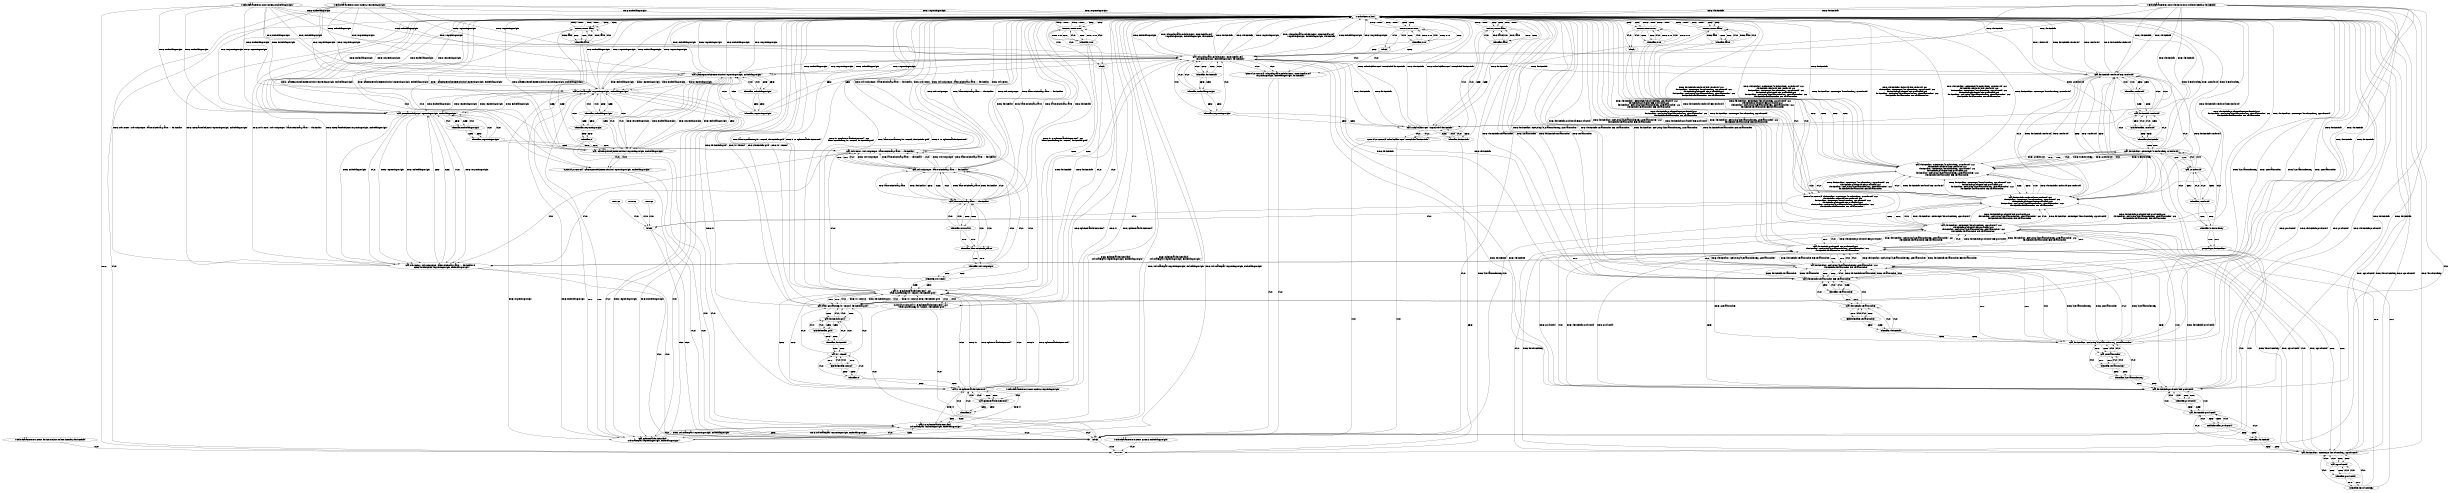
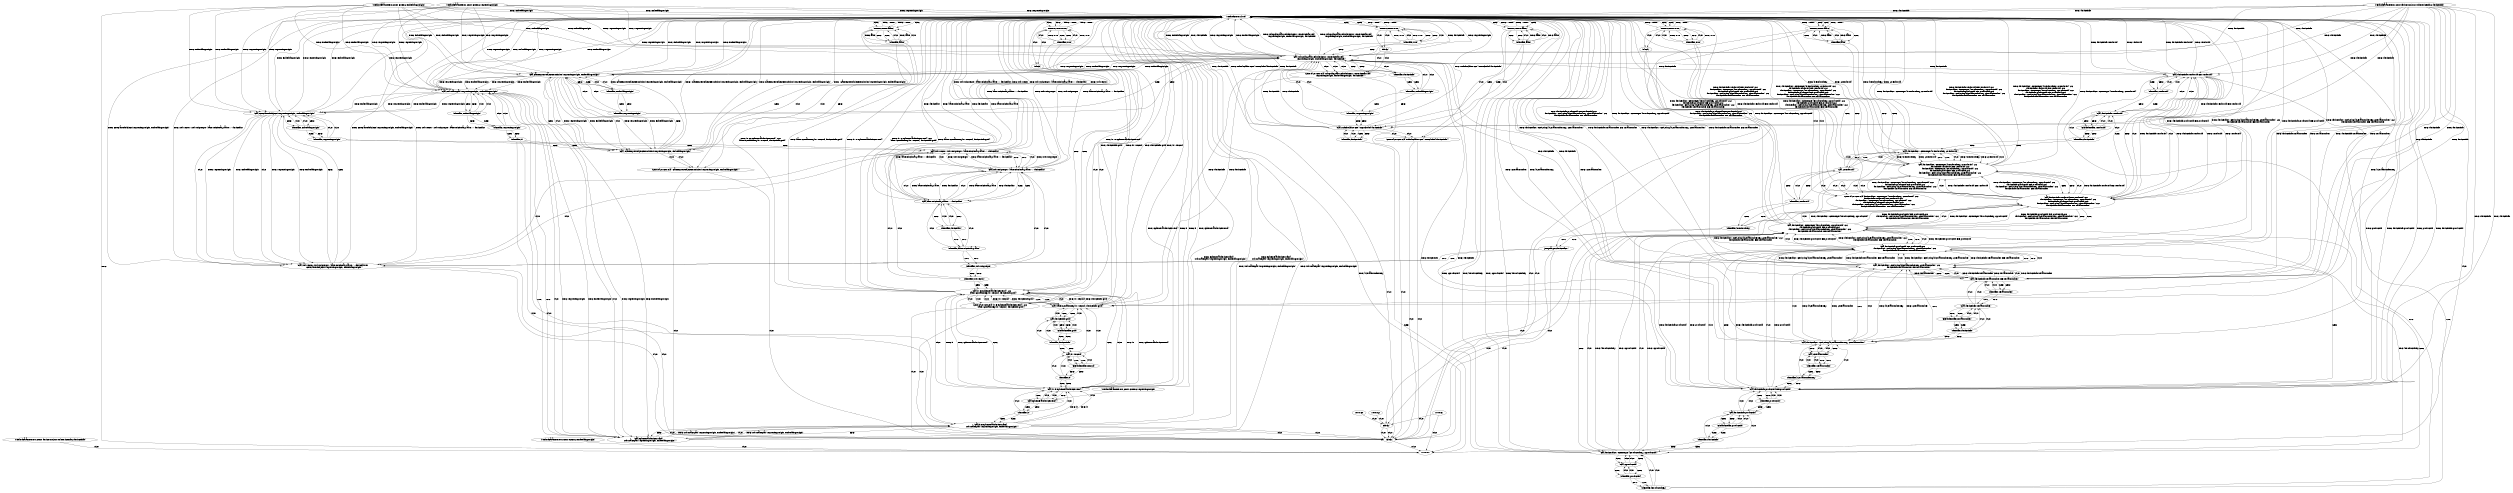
(961, 228) -> (951, 228)
(319, 449) -> (1433, 432)
